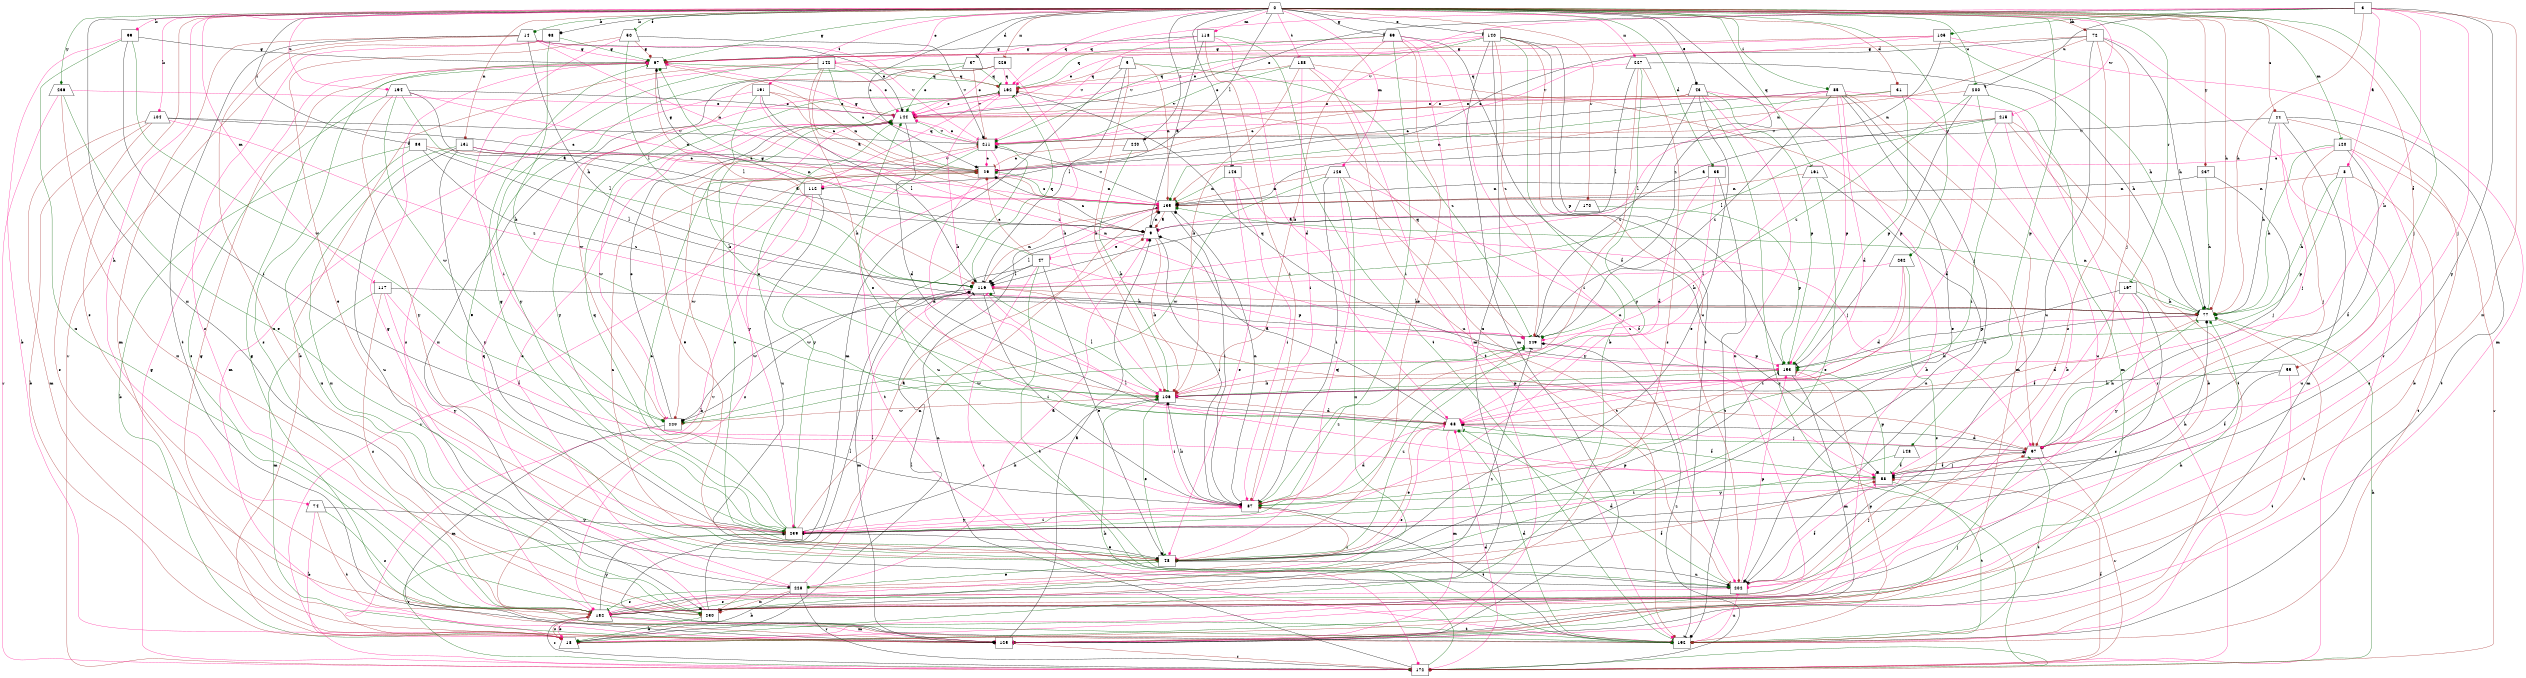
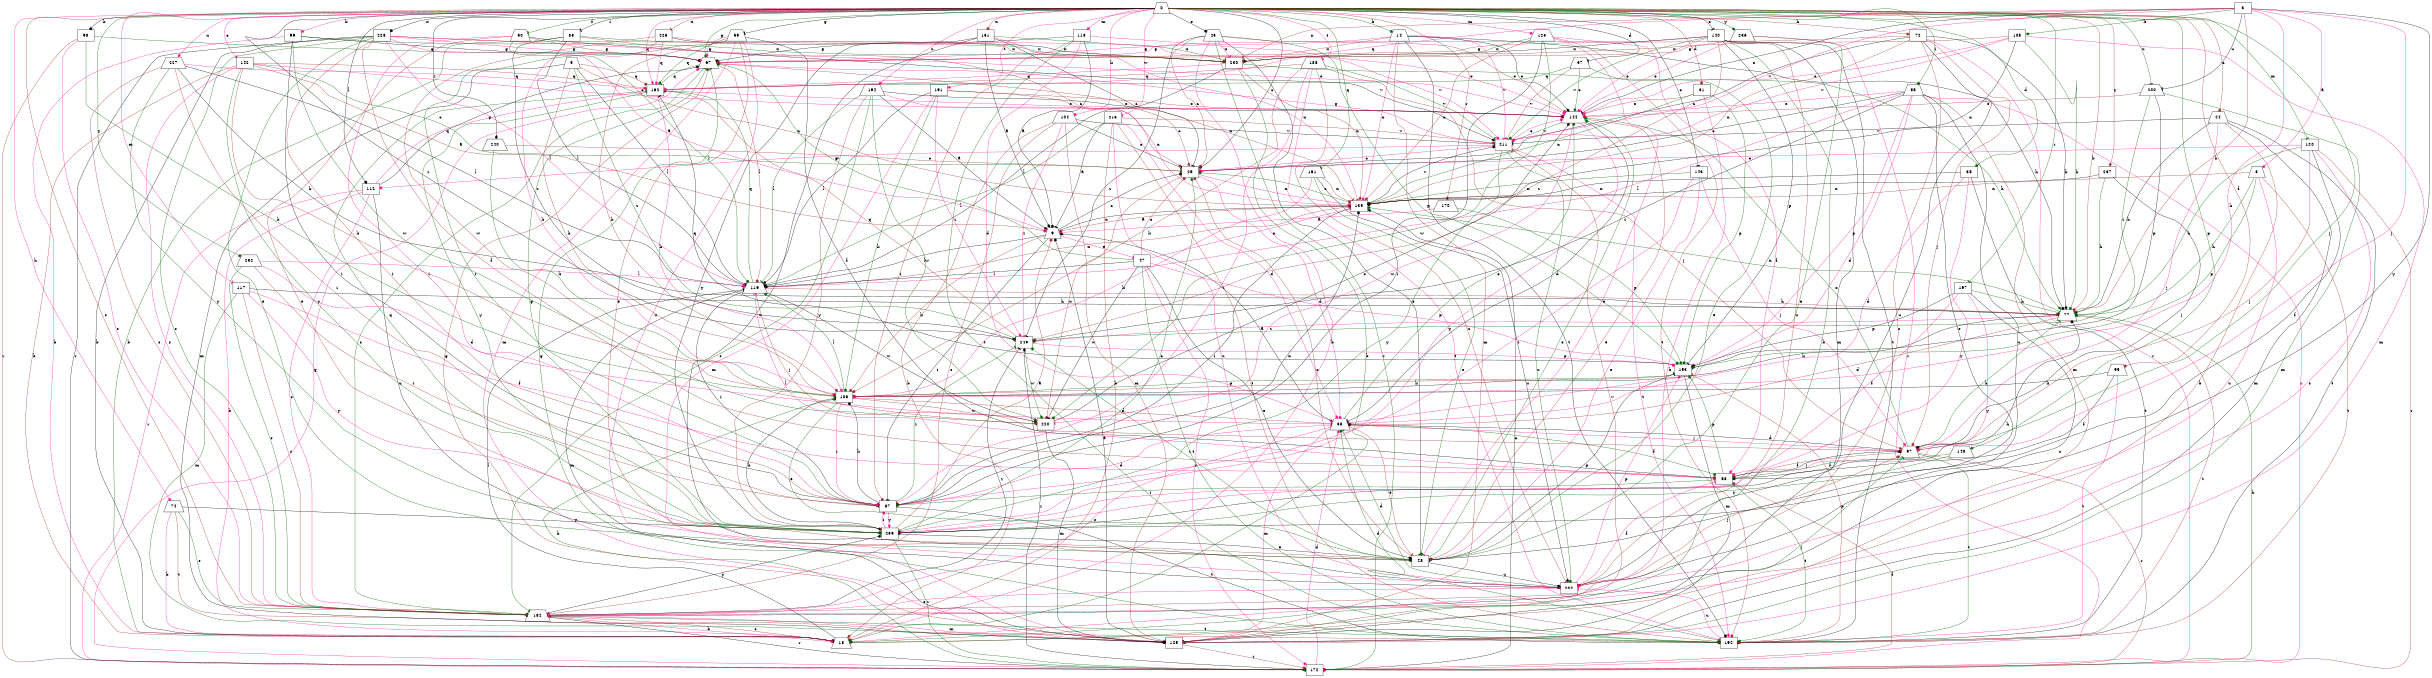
(1732, 406) -> none
(984, 574) -> (610, 532)
(308, 660) -> (232, 653)
